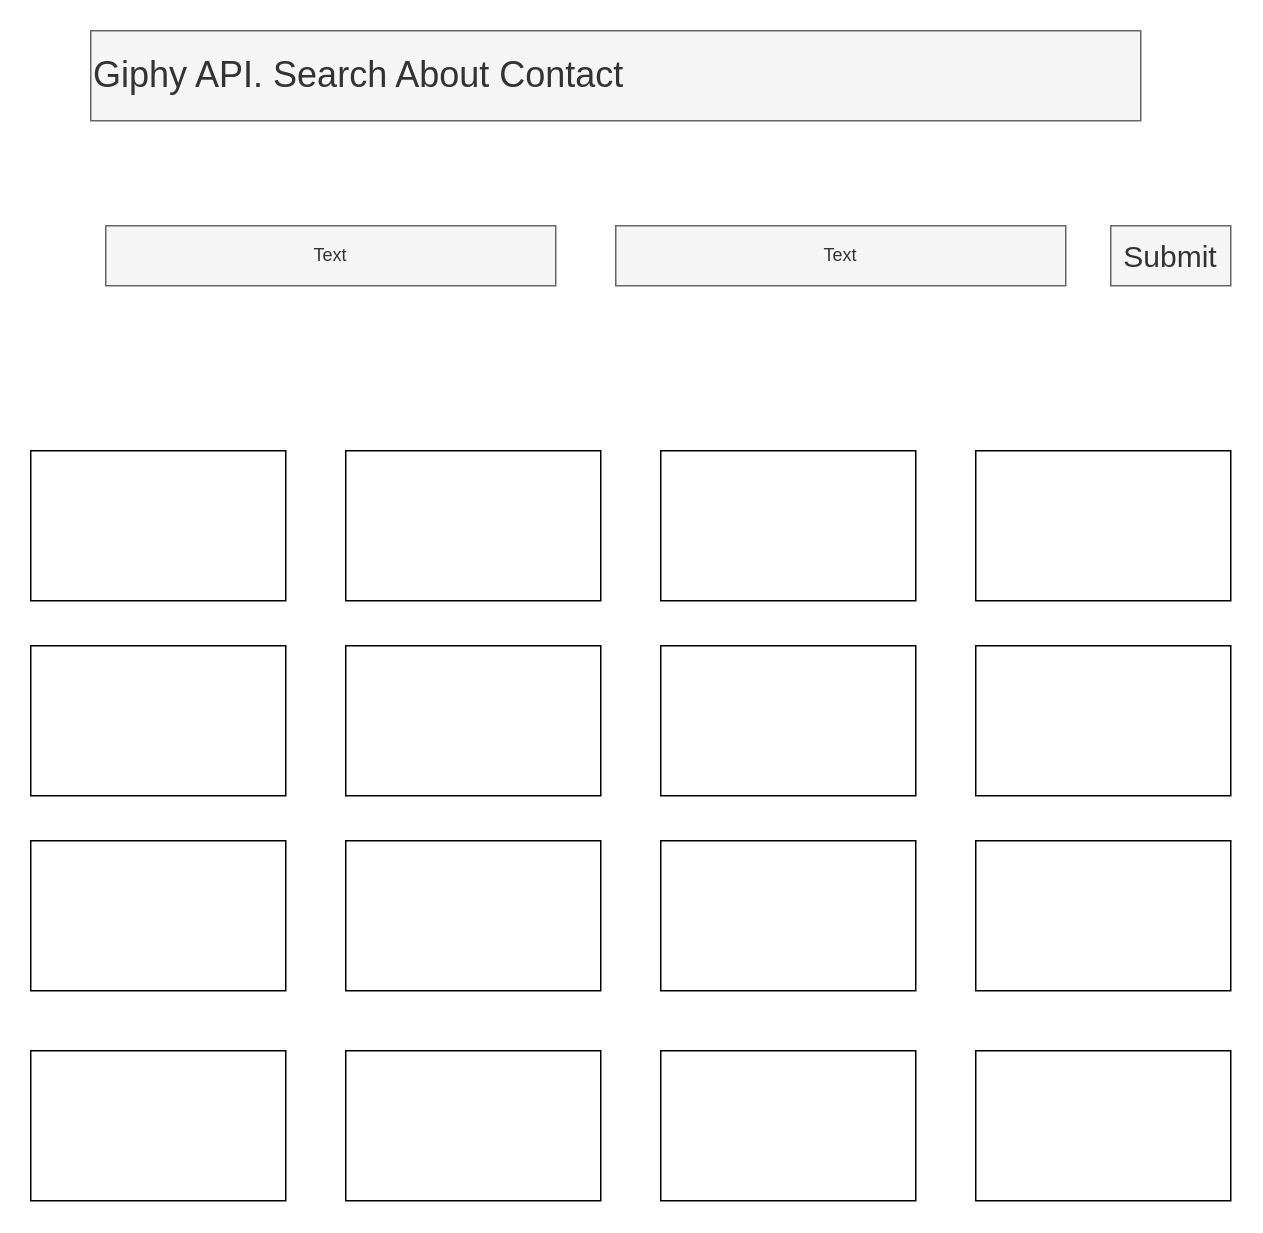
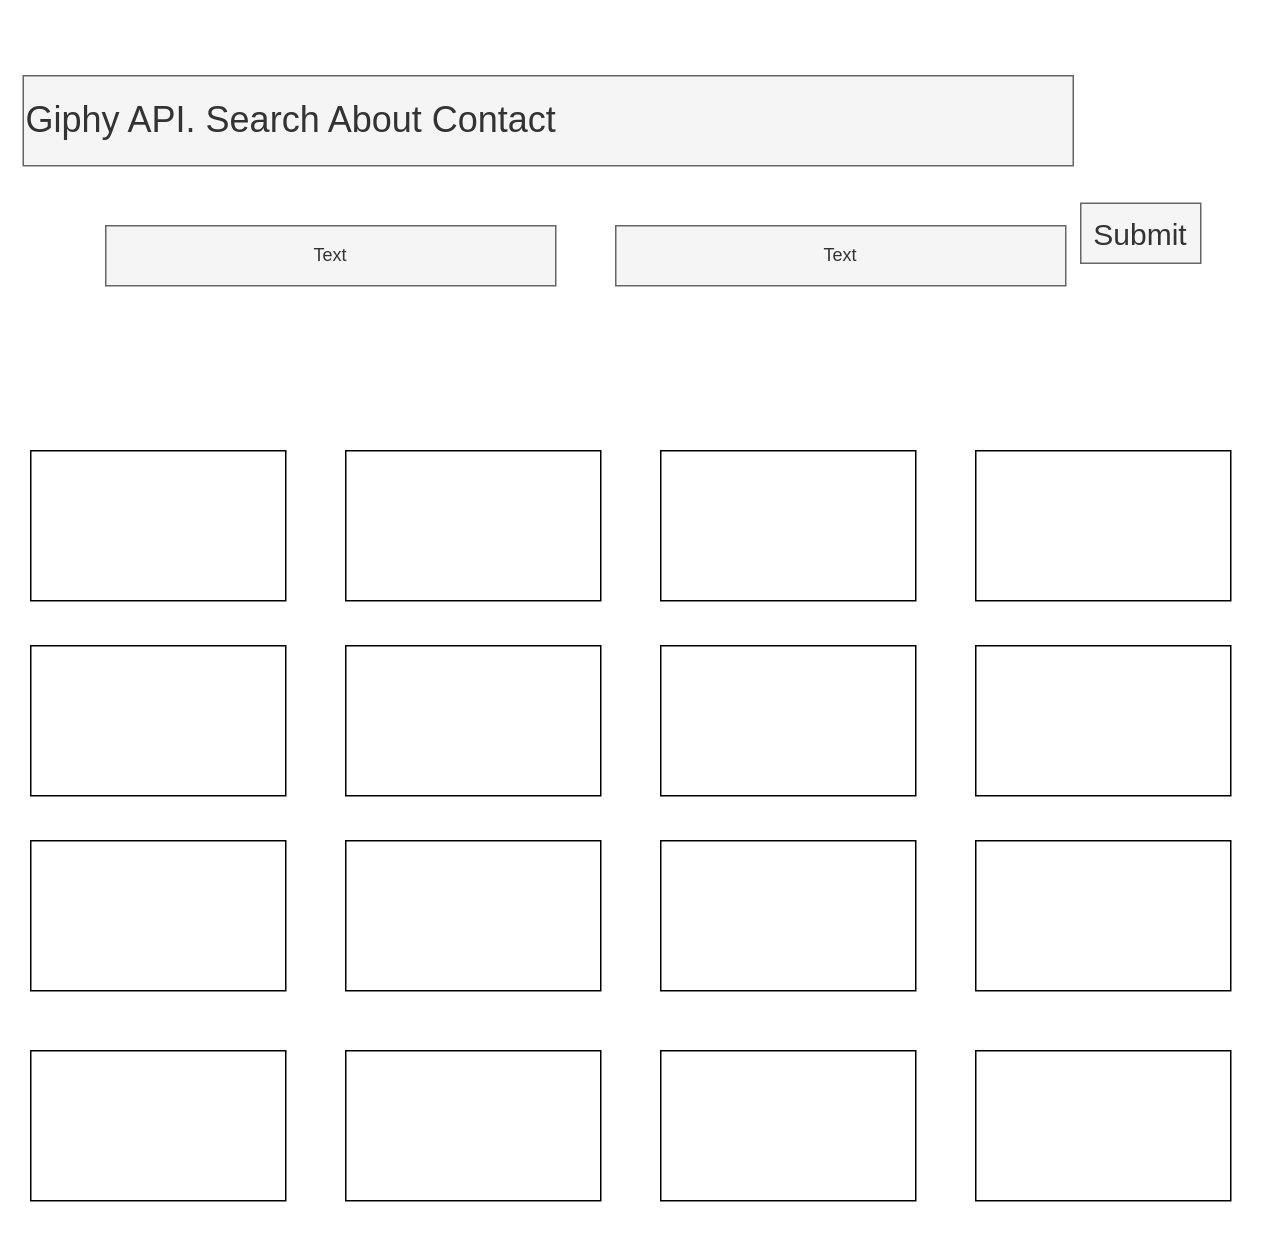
(616, 76) -> (548, 121)
(1171, 256) -> (1141, 233)
